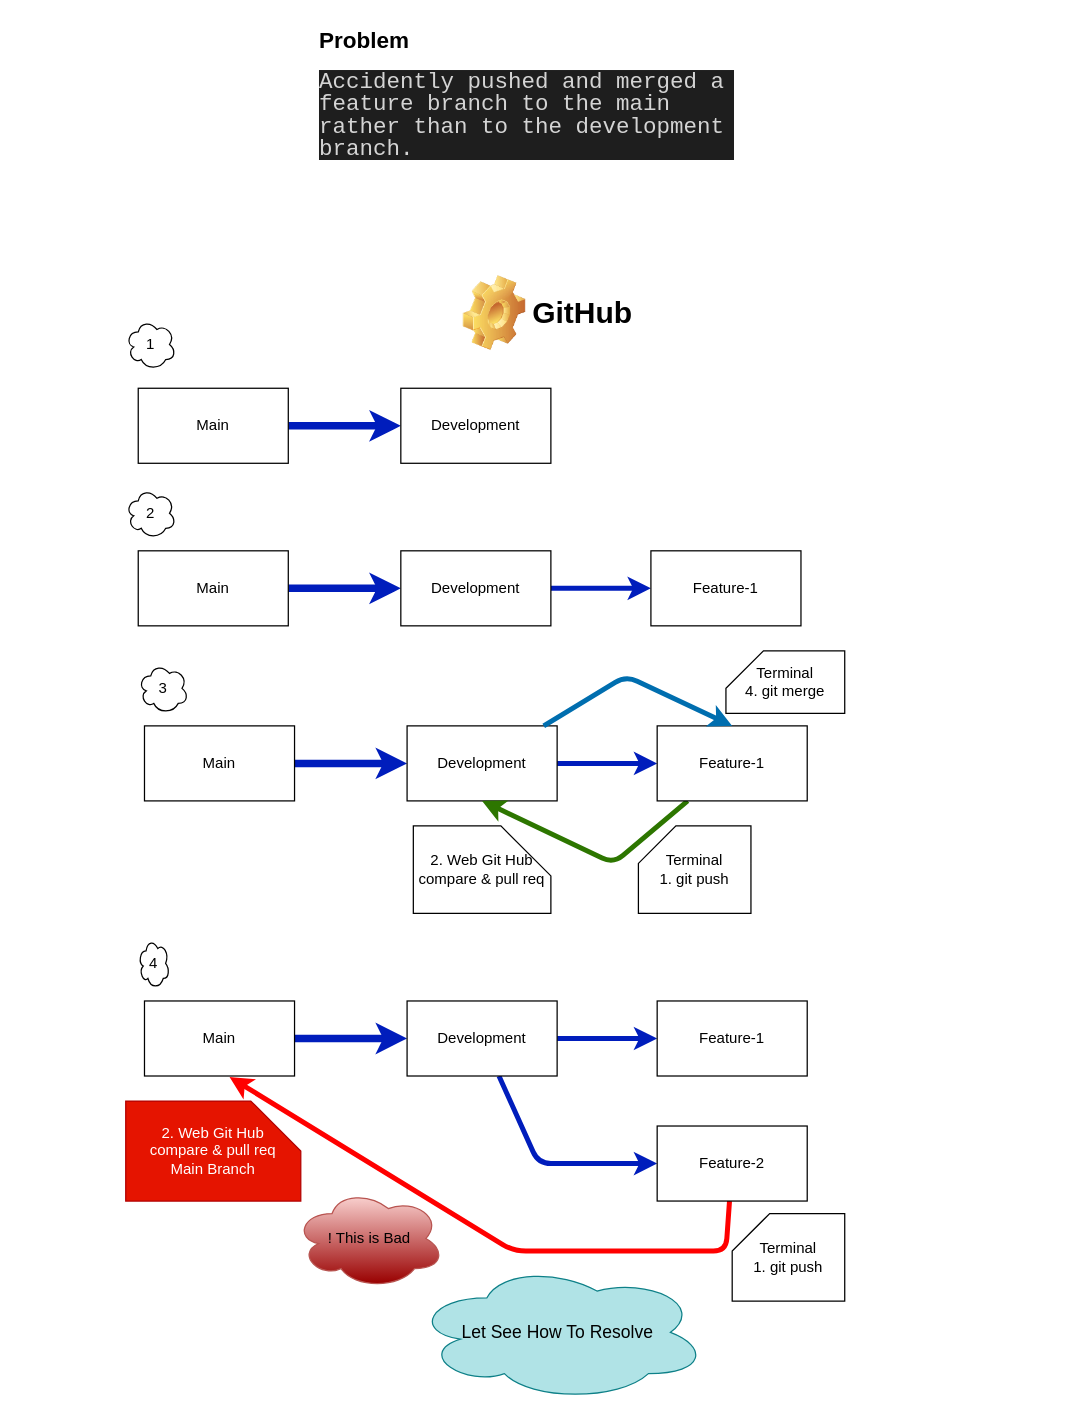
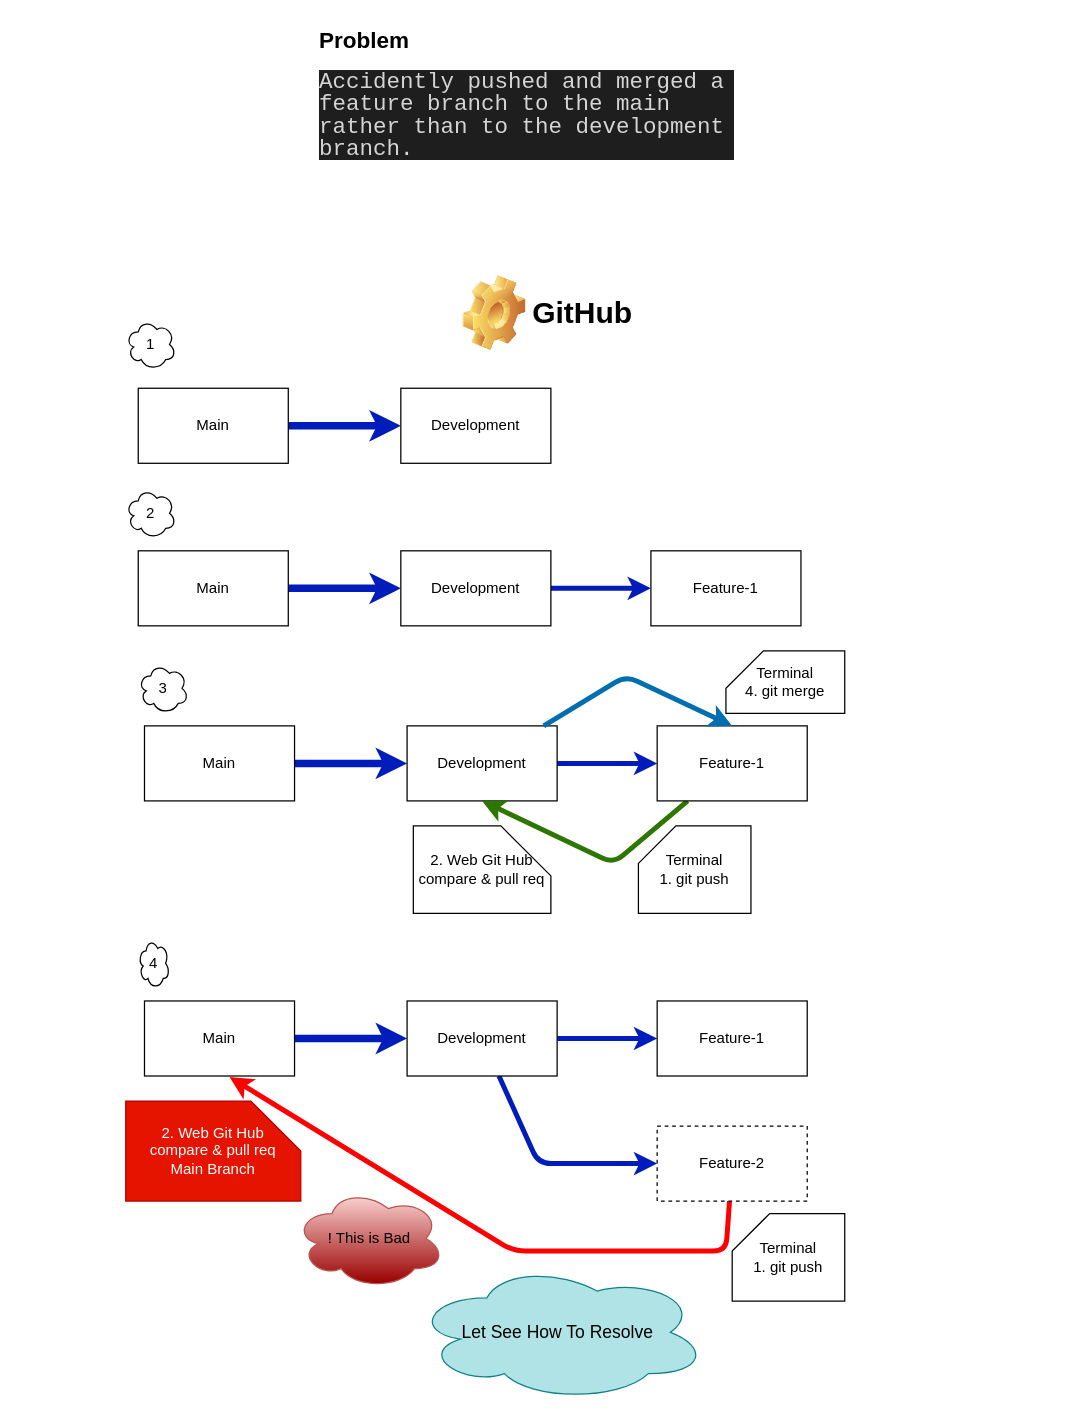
(732, 1163) -> (732, 1163)
